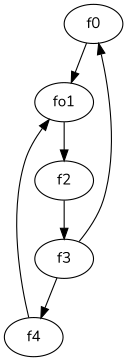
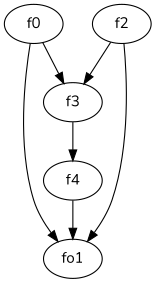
(64, 136) -> (124, 141)
(111, 151) -> (51, 58)
